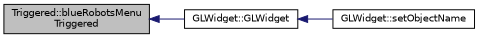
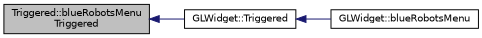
(241, 19) -> (240, 19)
(404, 19) -> (405, 19)
